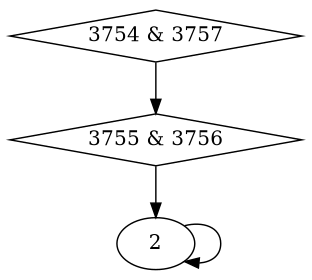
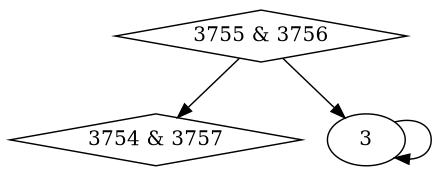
(156, 81) -> (214, 83)
(156, 244) -> (366, 140)
